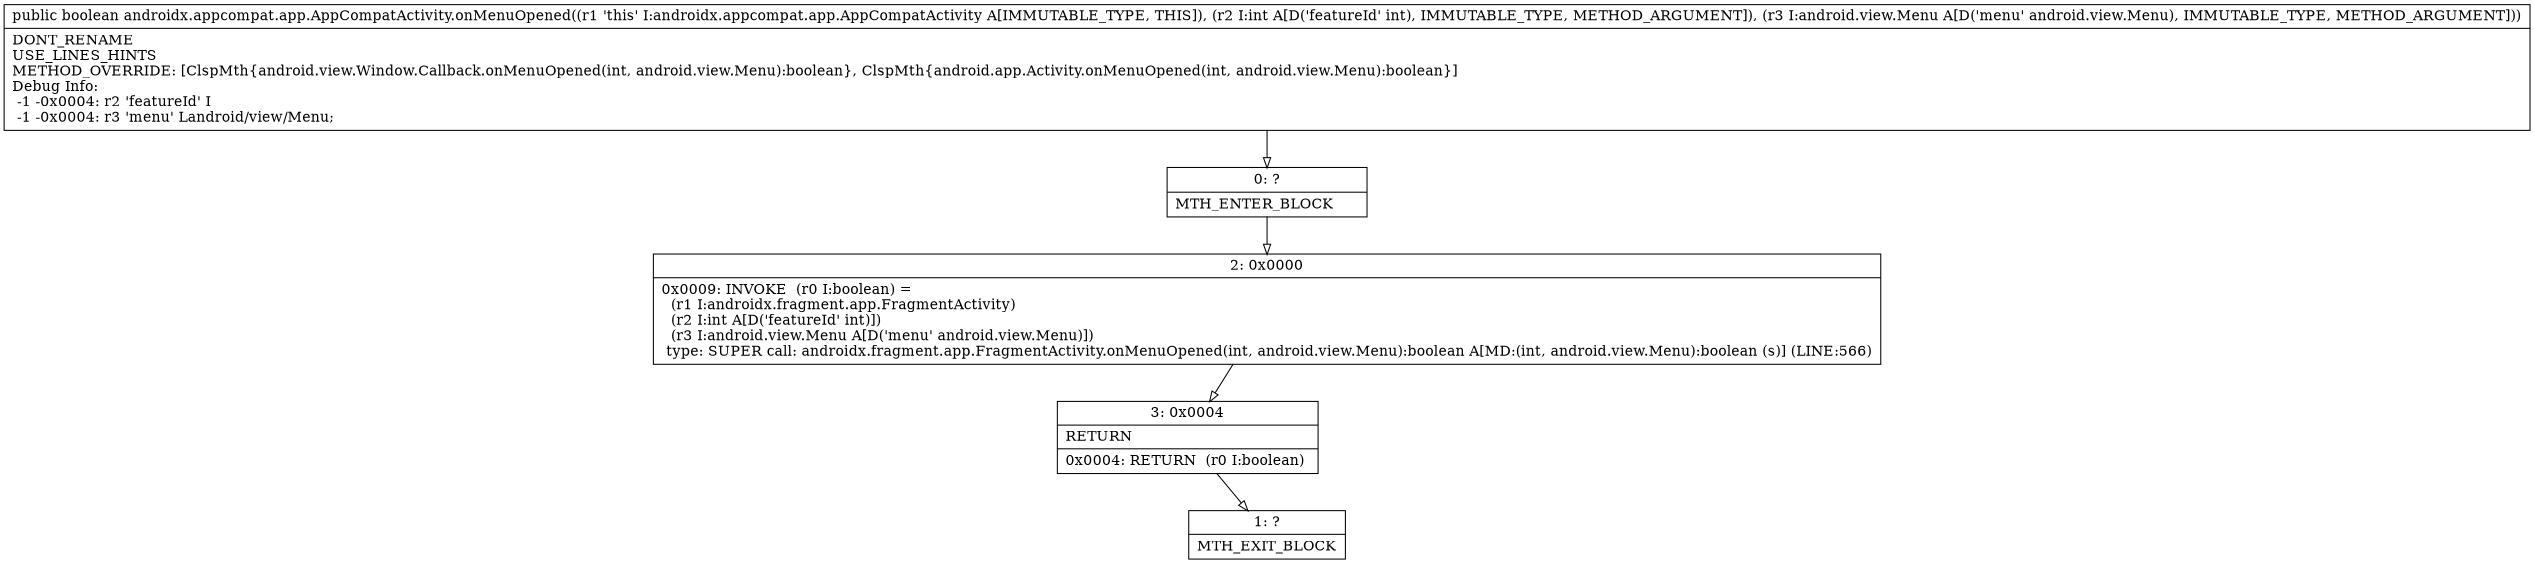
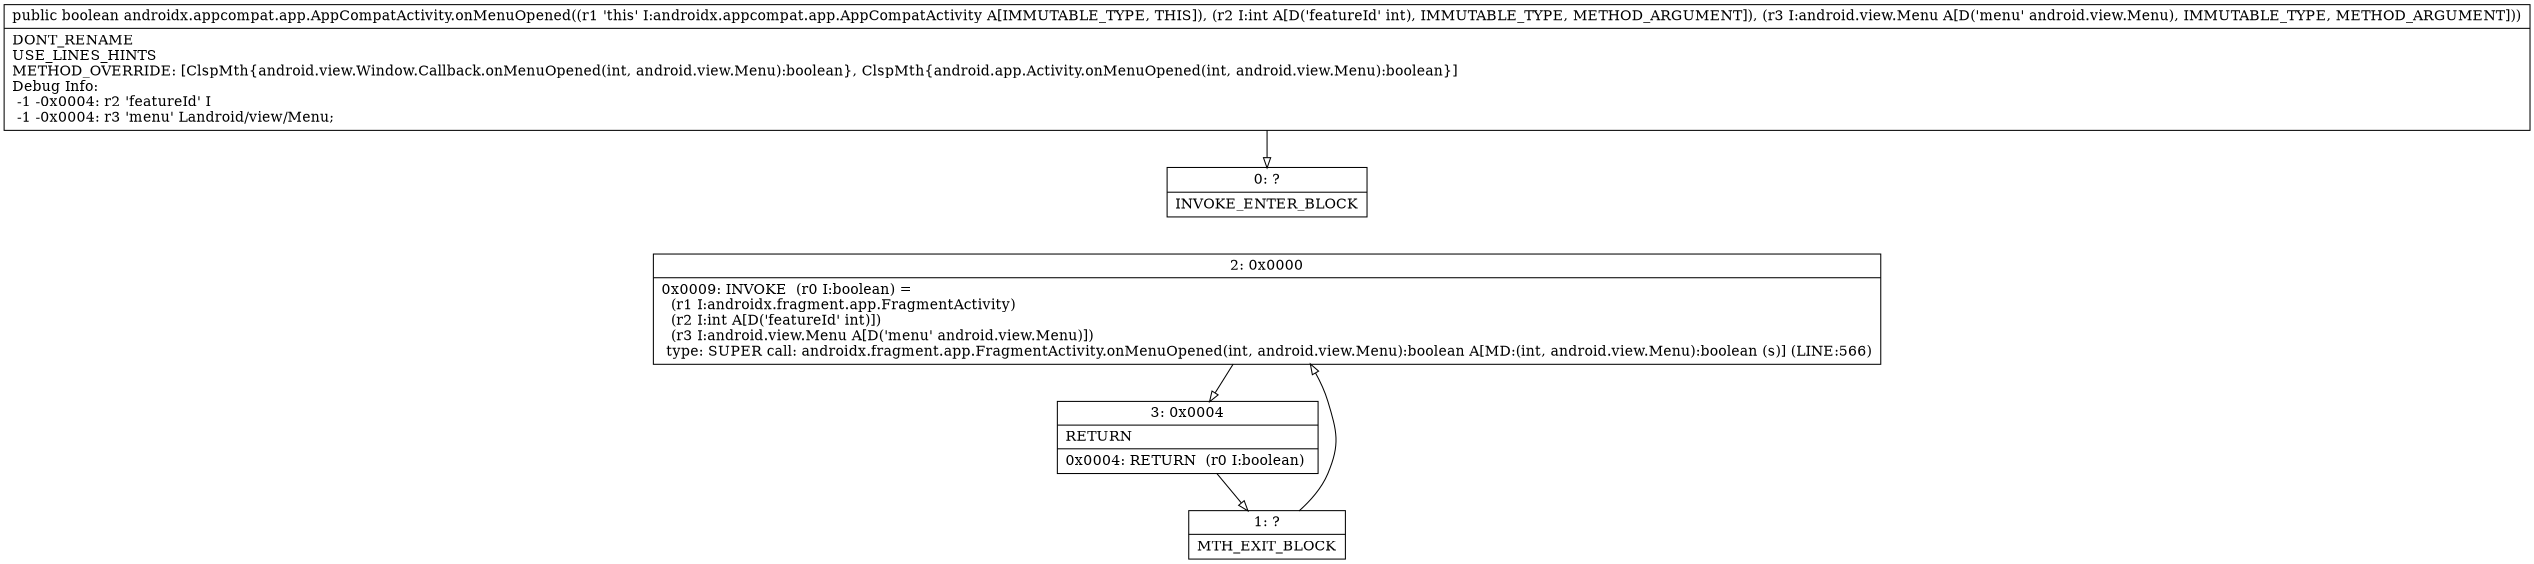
(1255, 204) -> (1267, 204)
(1267, 230) -> (1336, 446)
